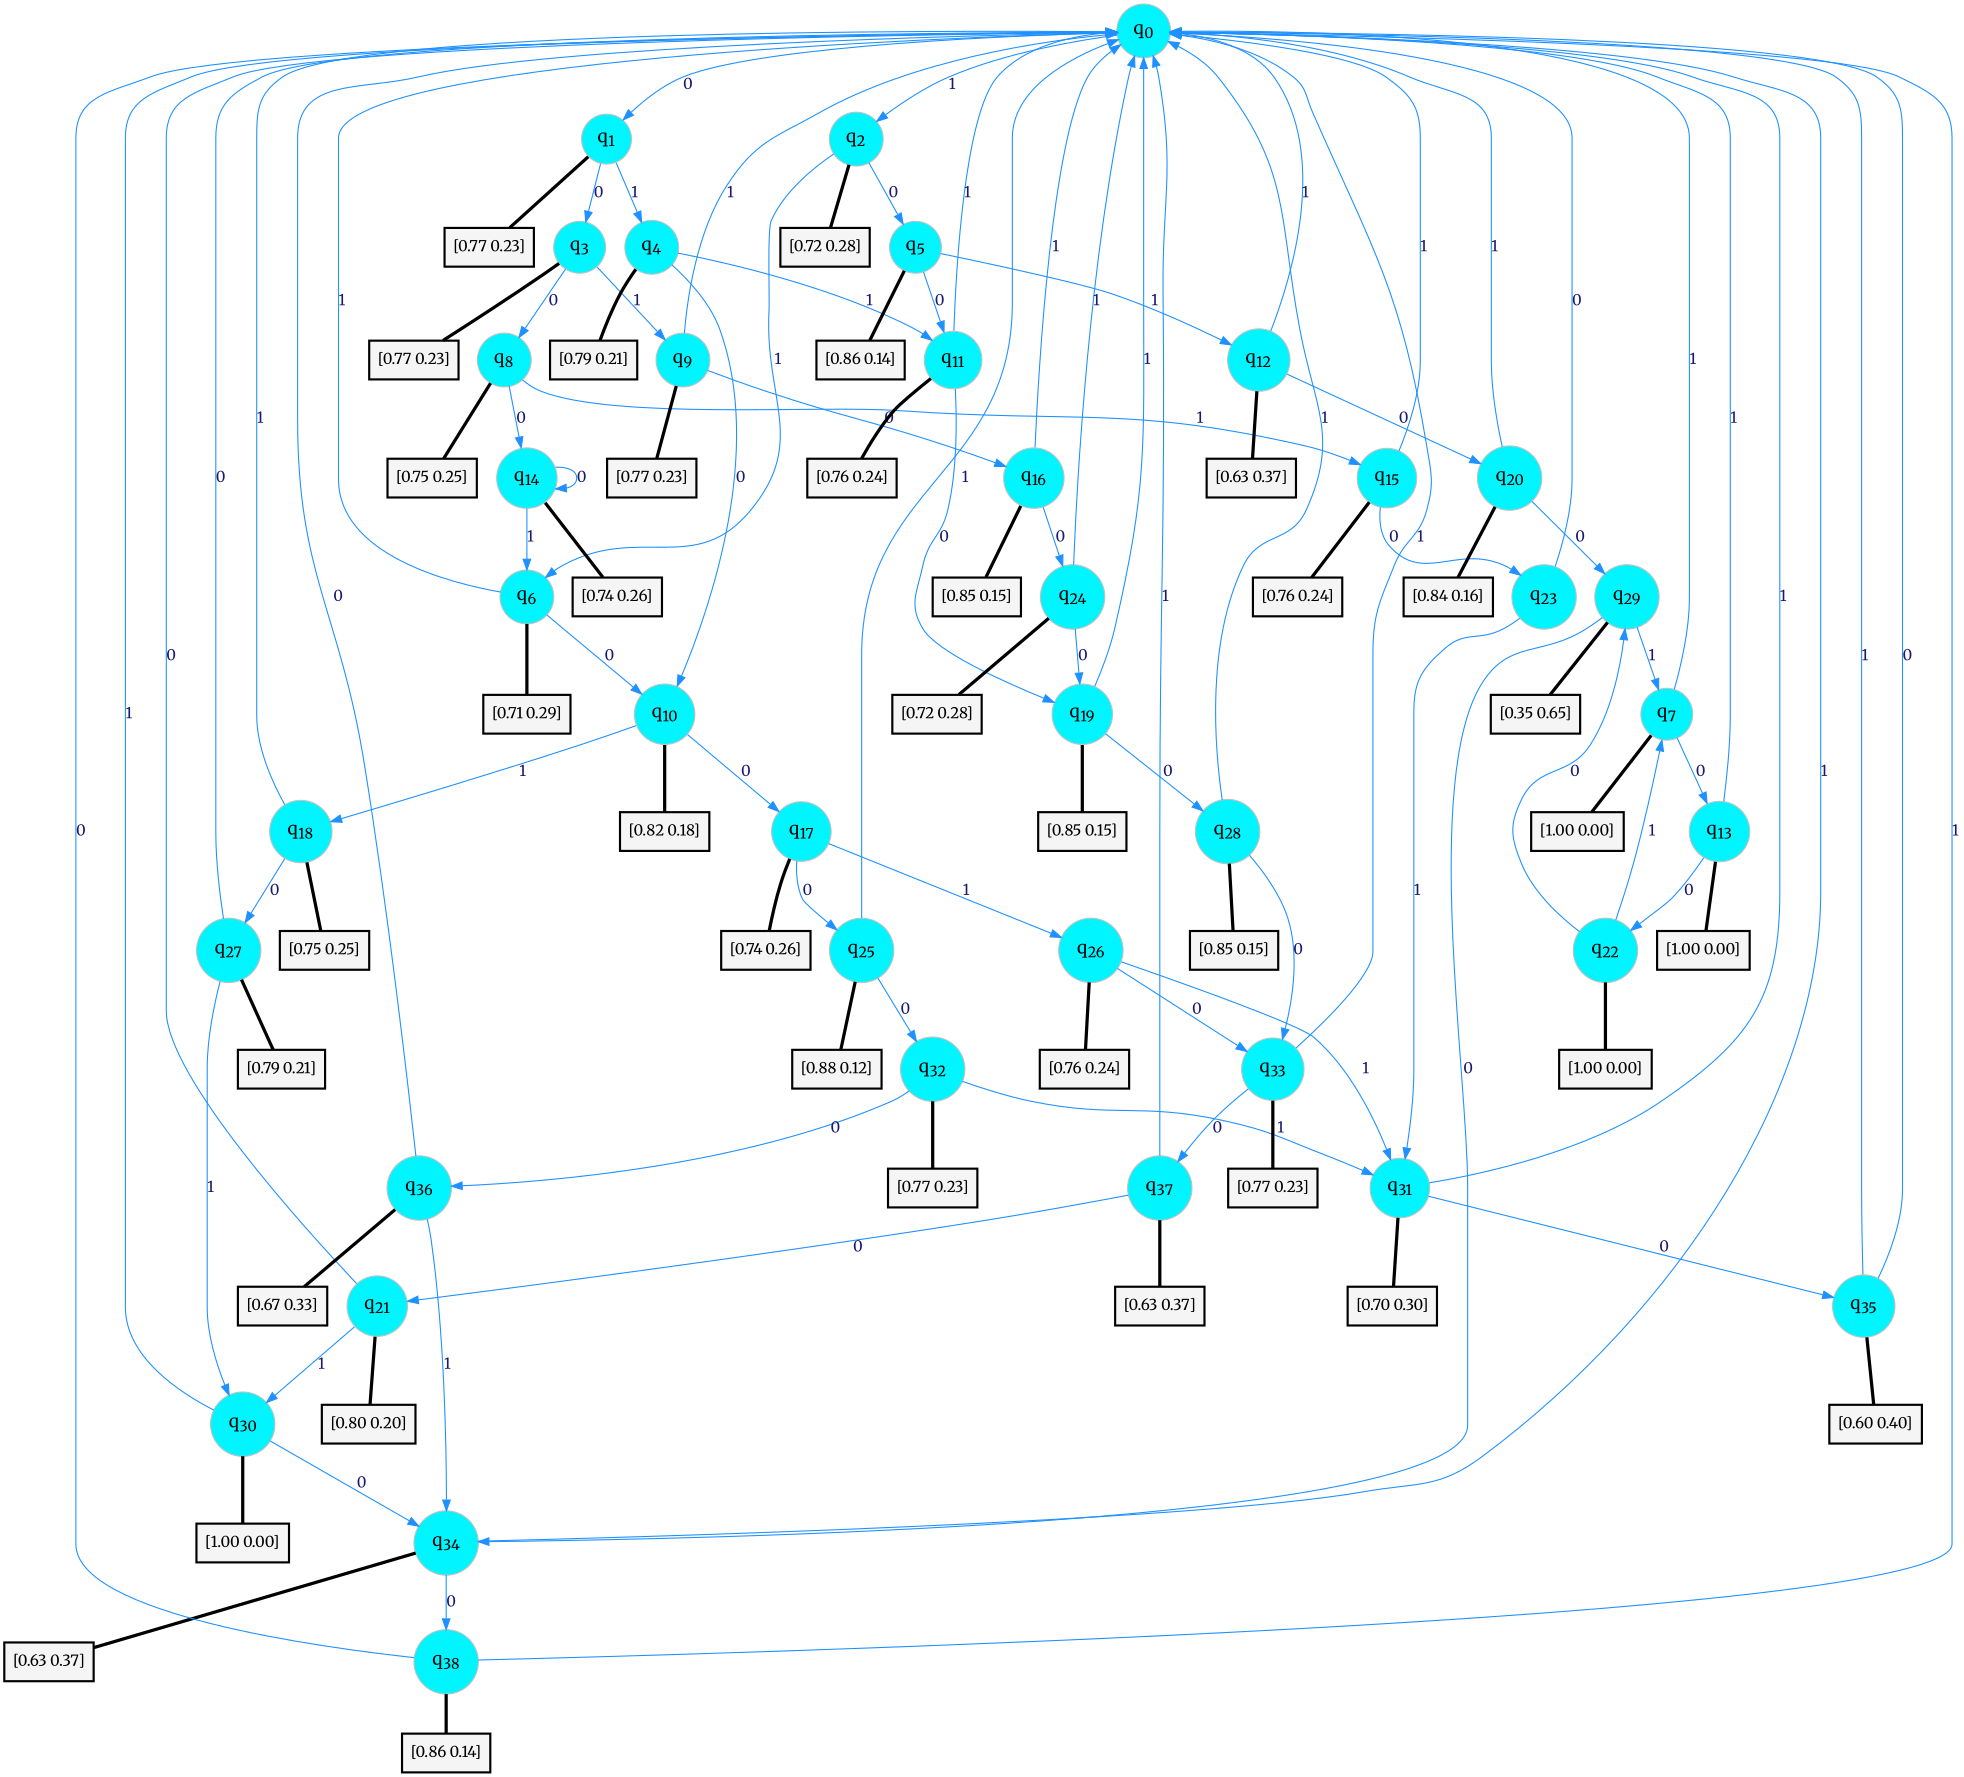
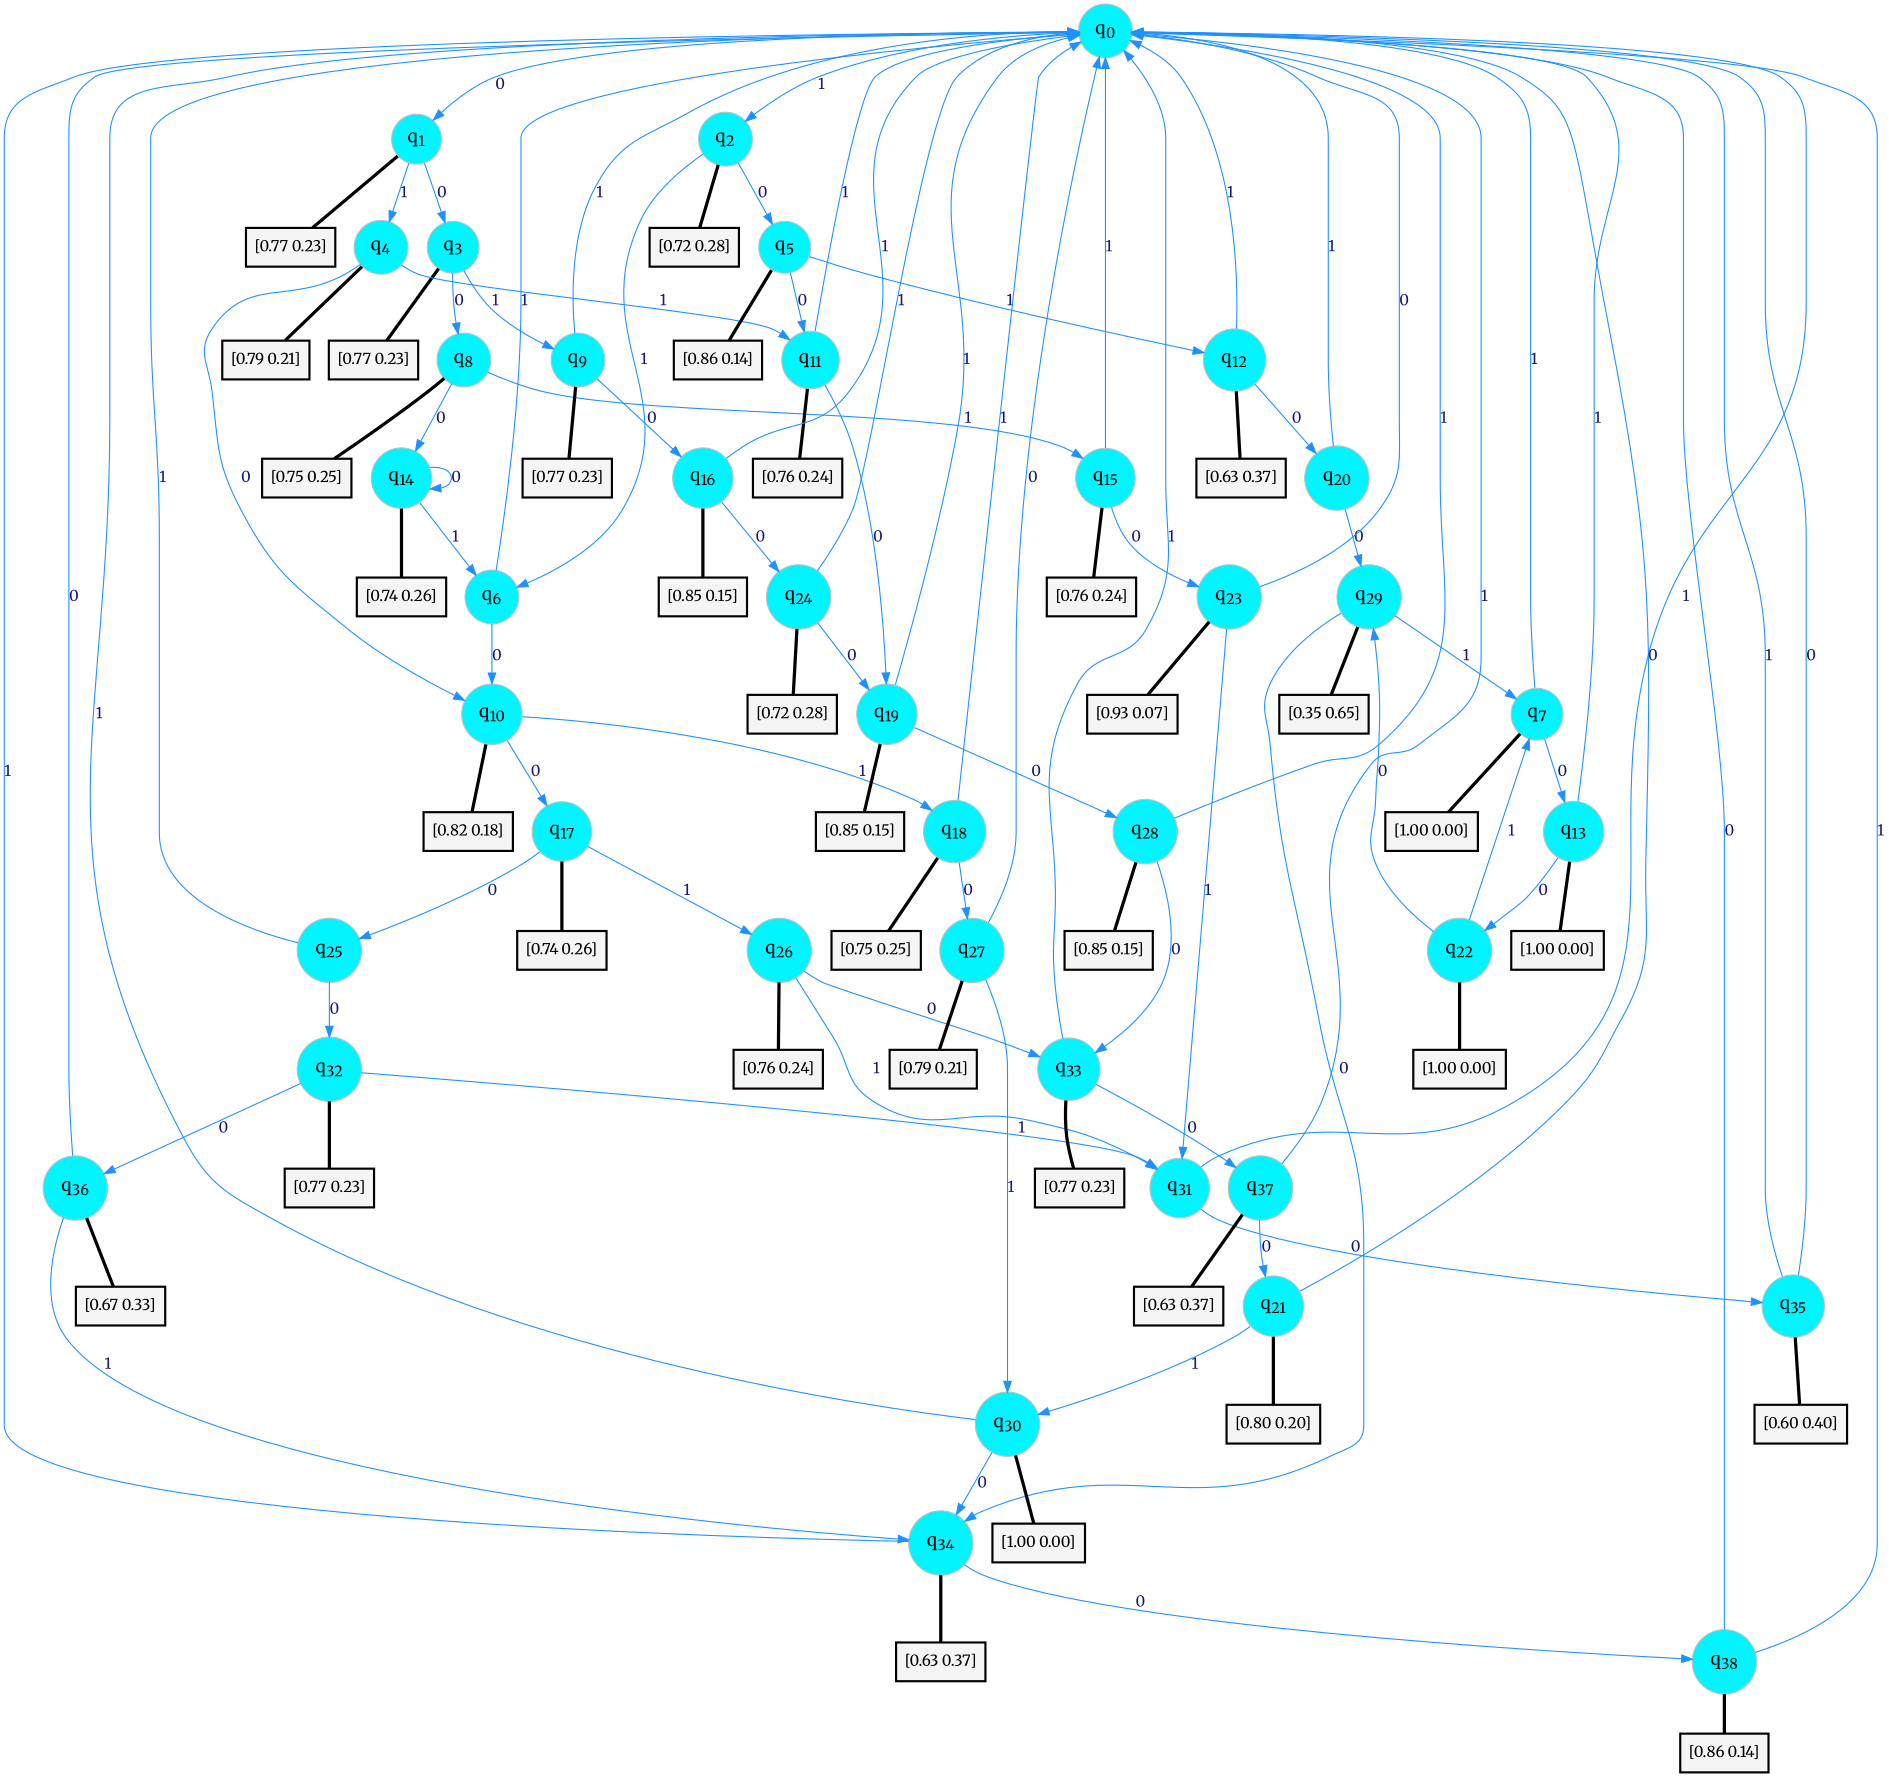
(1448, 597) -> none
(527, 714) -> none
none -> (1132, 714)
(837, 1069) -> none
(1392, 1306) -> none
